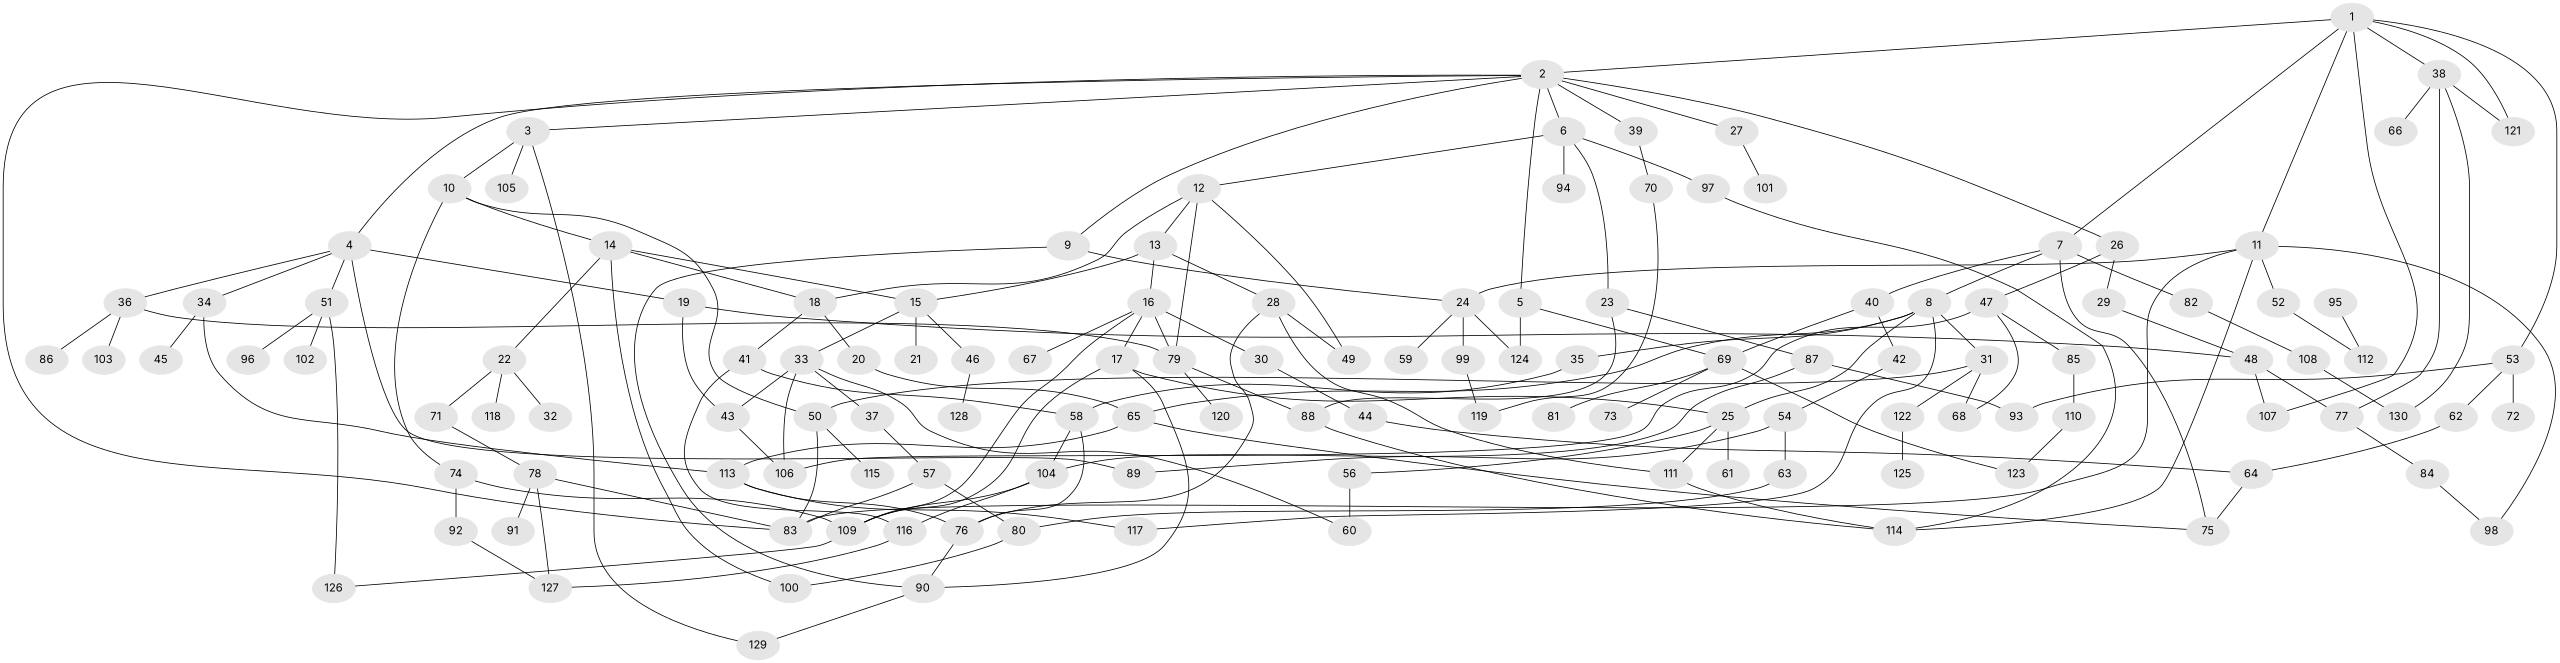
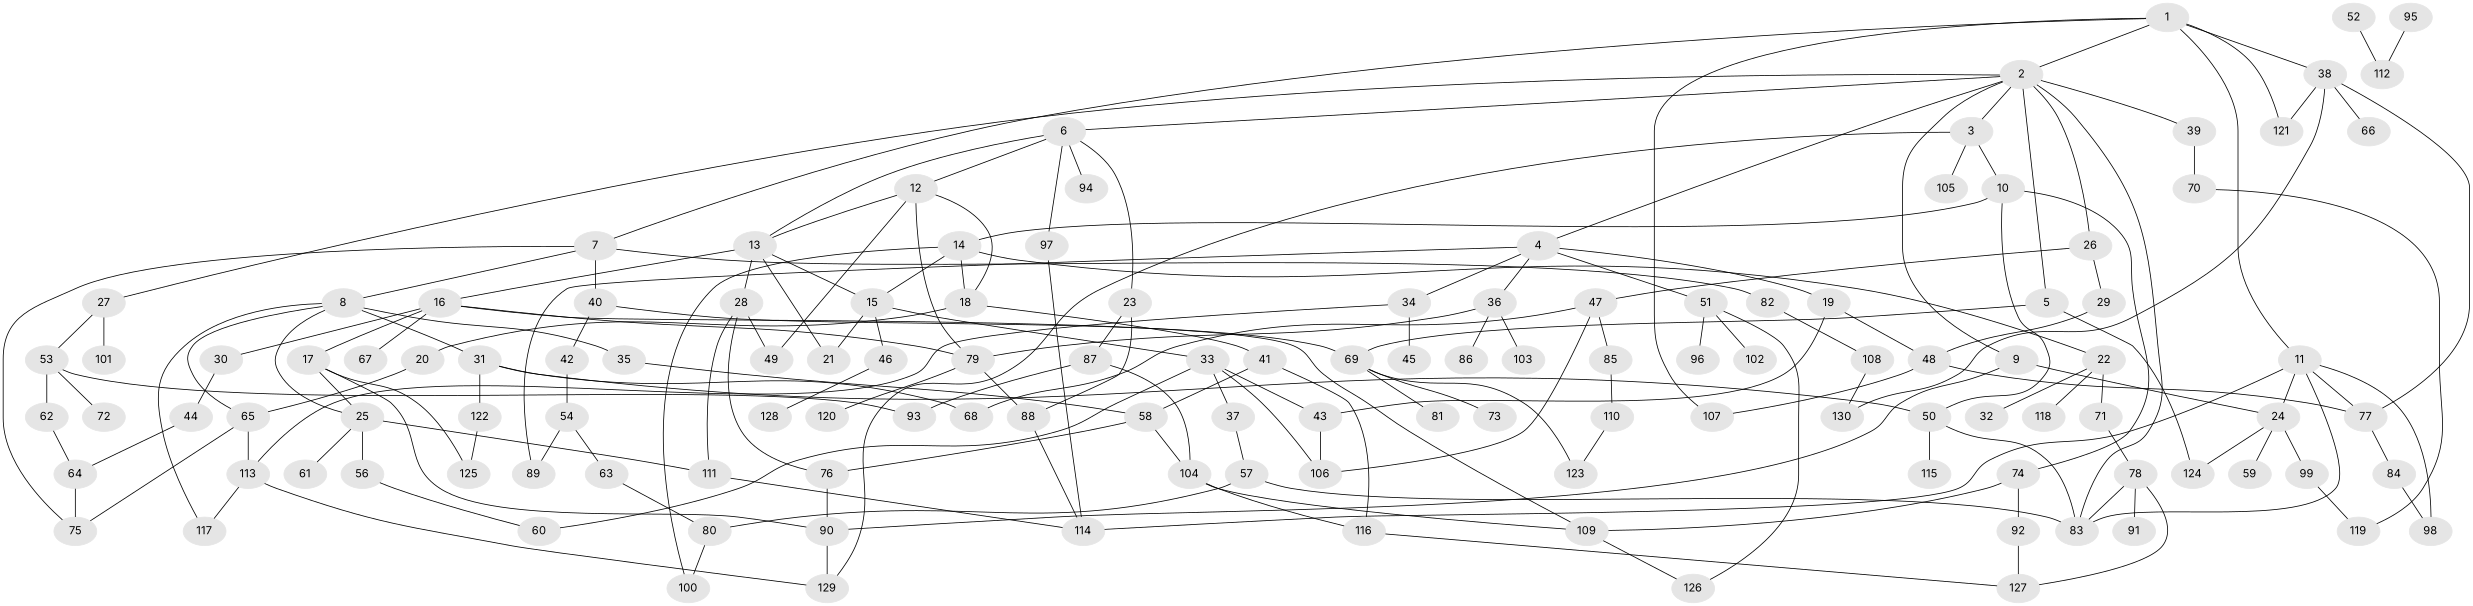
(2556, 126) -> (75, 331)
none -> (901, 170)
(2268, 274) -> (2333, 389)
none -> (792, 303)
(1001, 474) -> (414, 401)
(845, 503) -> (532, 549)
